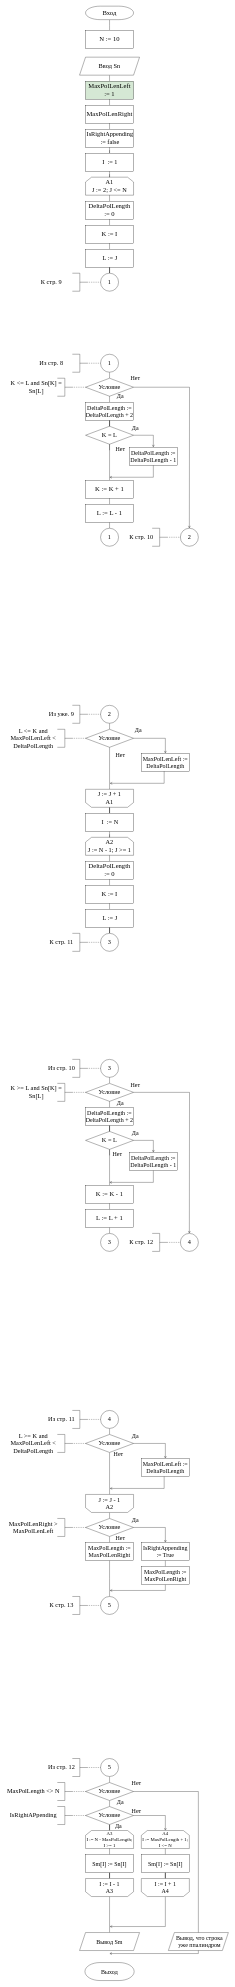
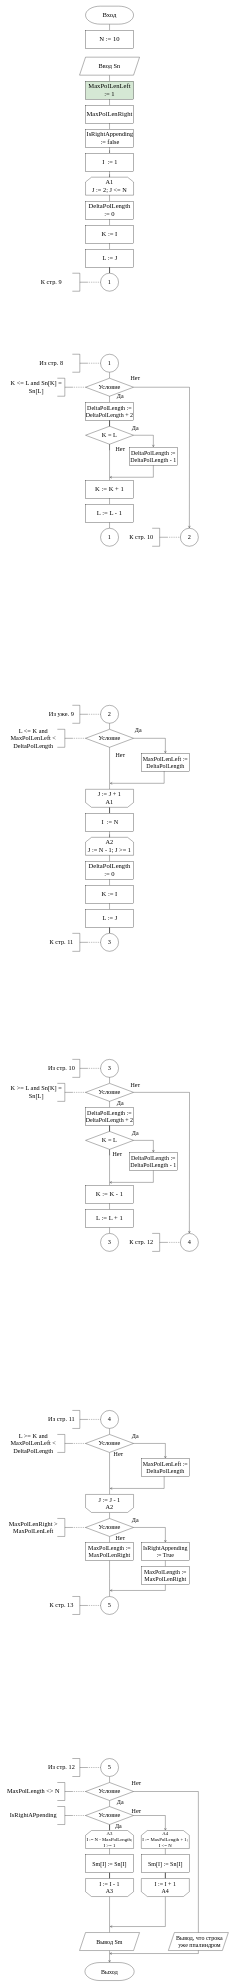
(109, 13) -> (109, 15)
none -> (109, 1955)
